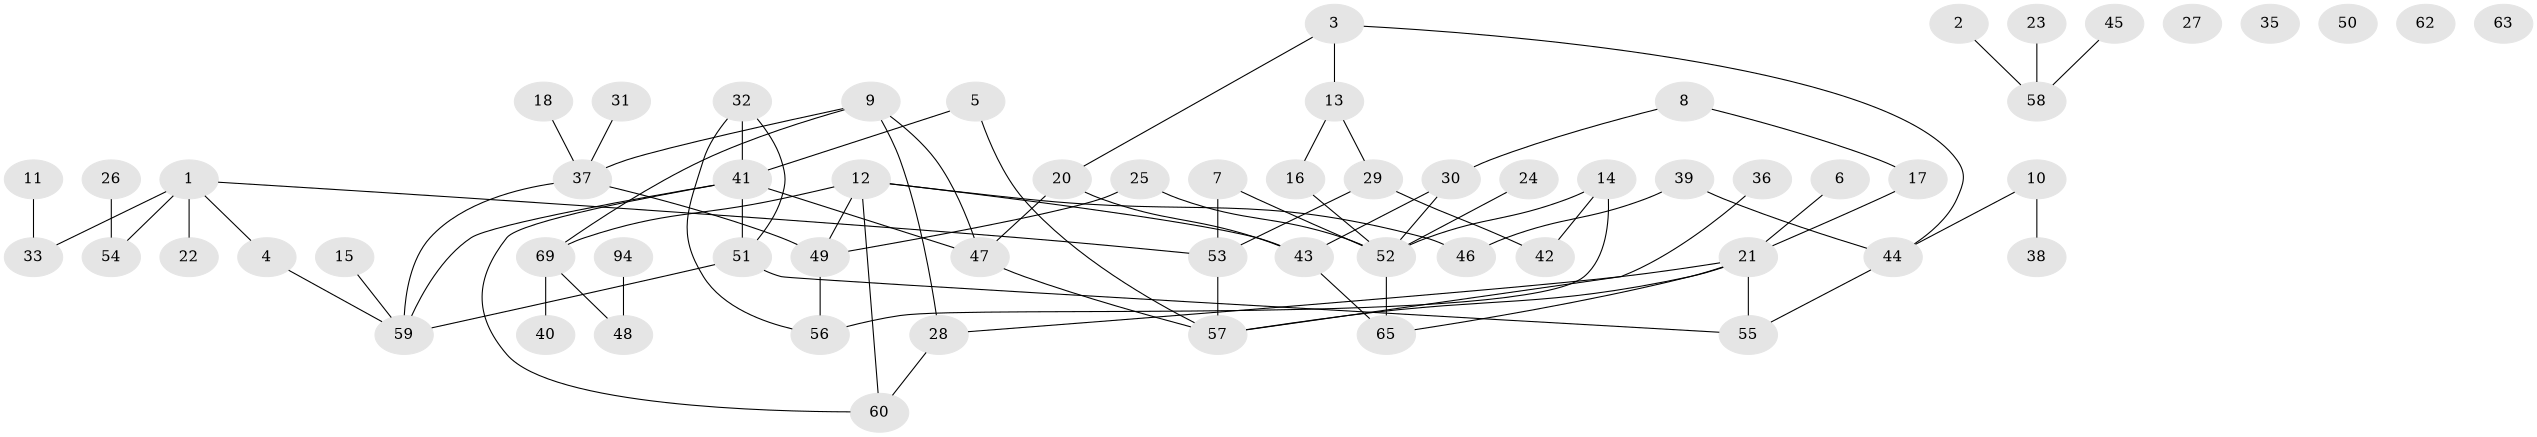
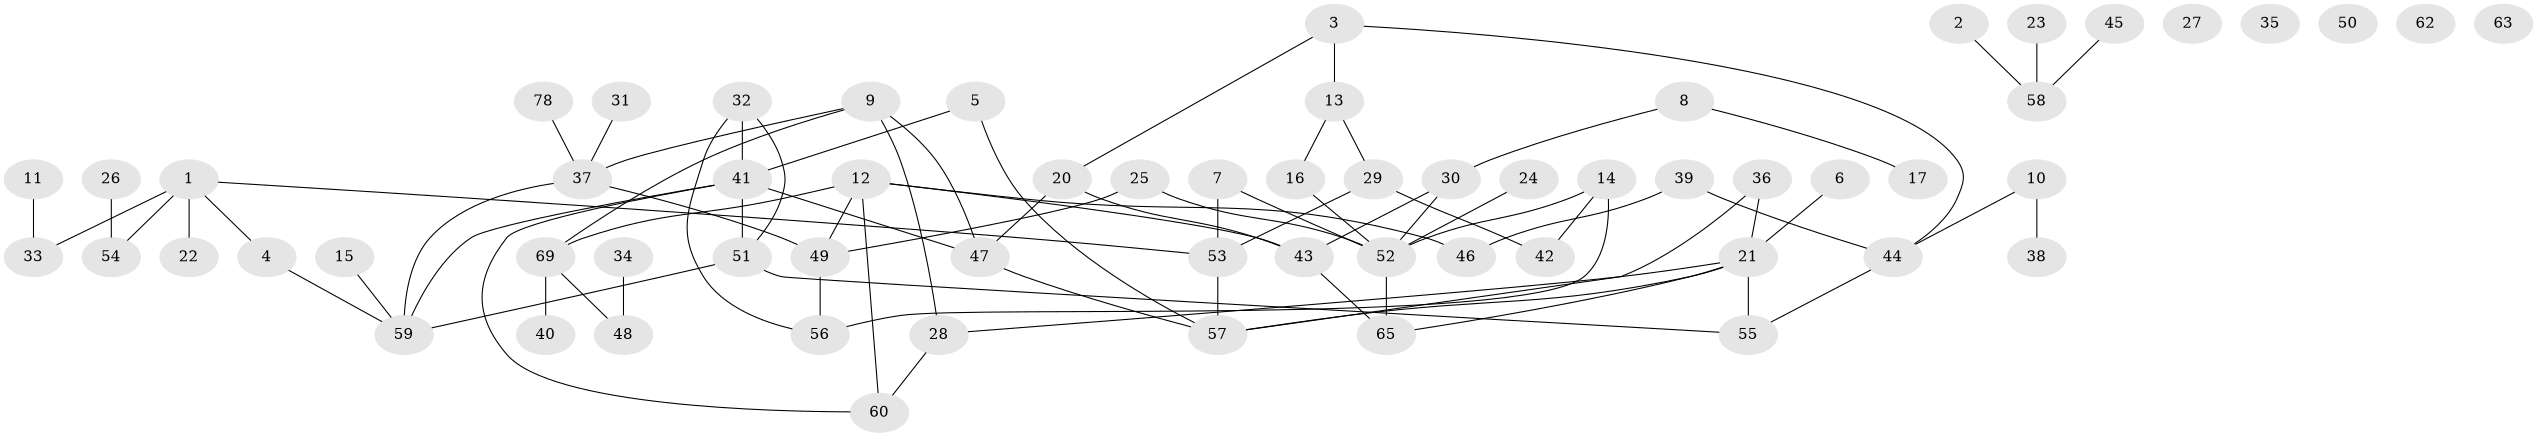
(544, 102) -> (544, 102)
(1834, 219) -> (1755, 218)
(623, 257) -> (623, 257)
